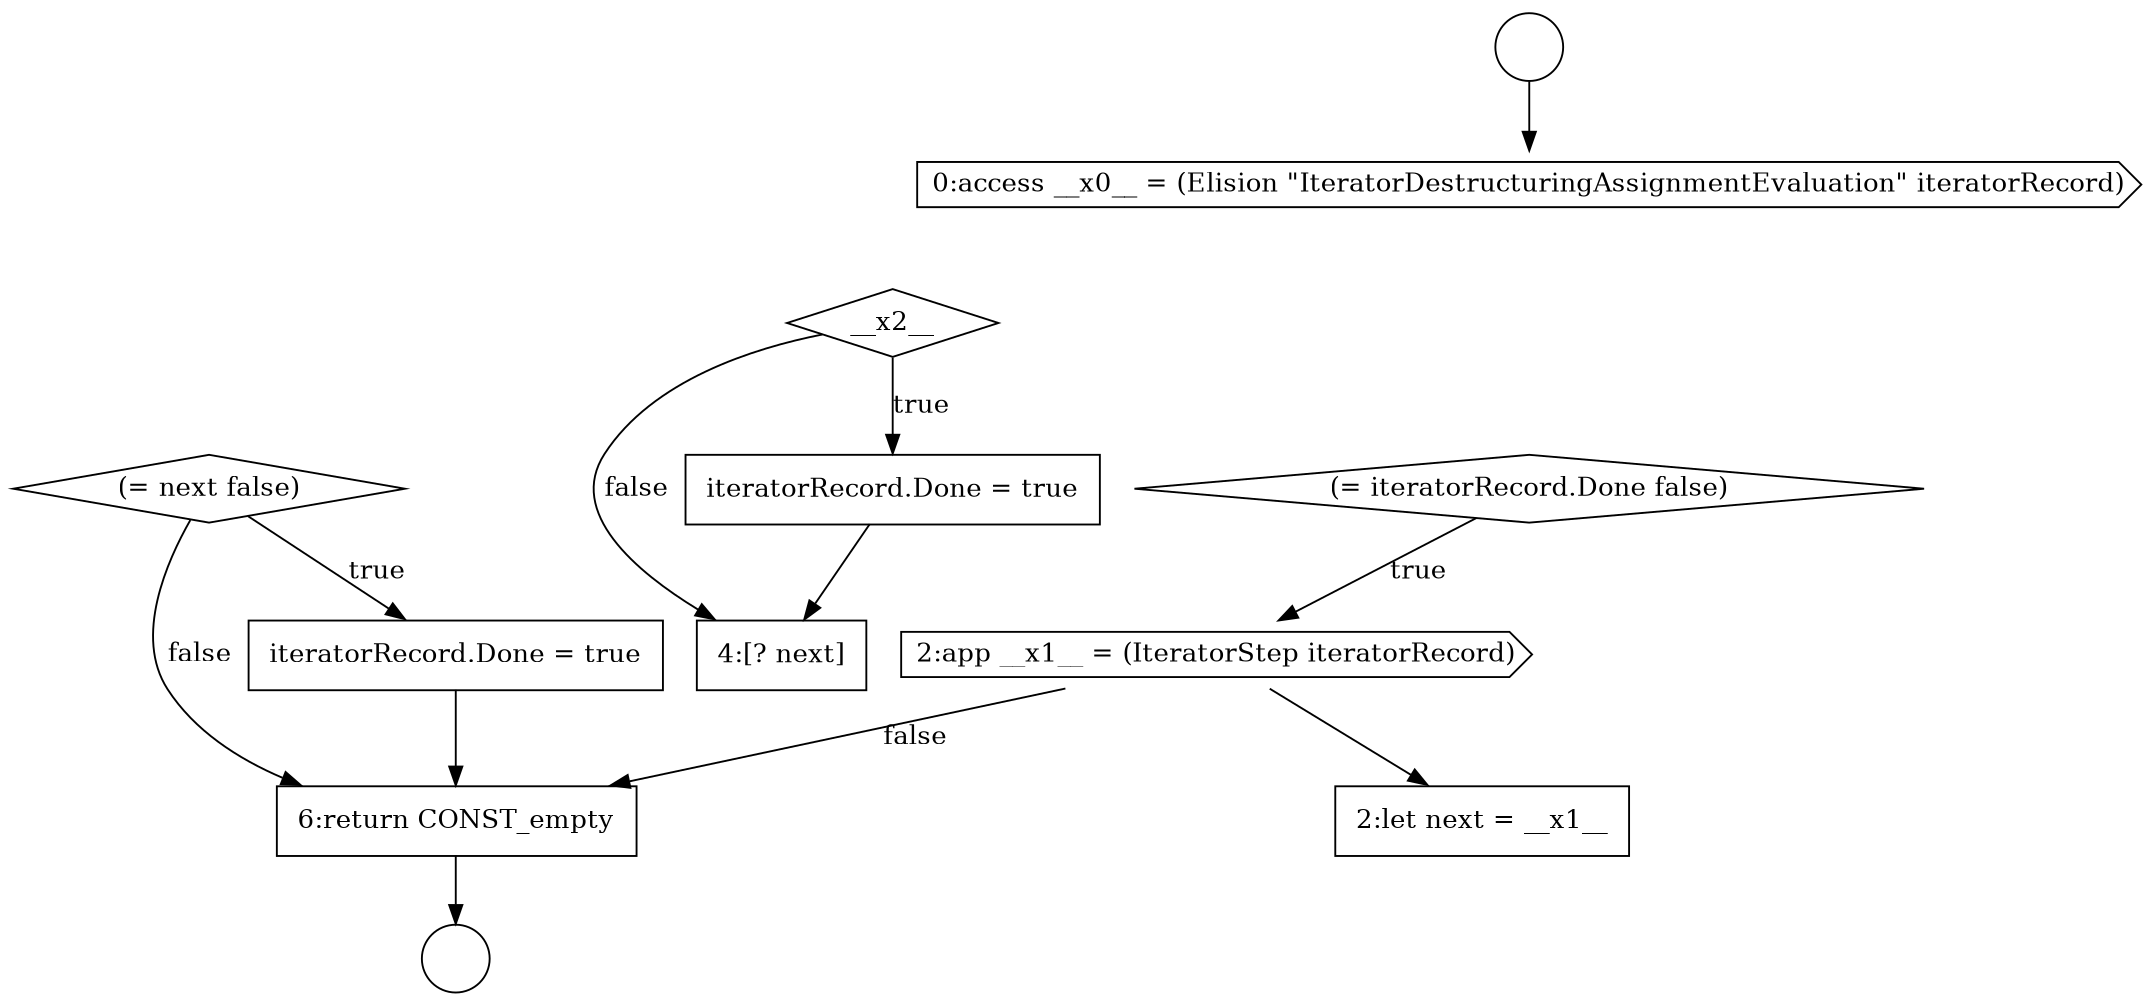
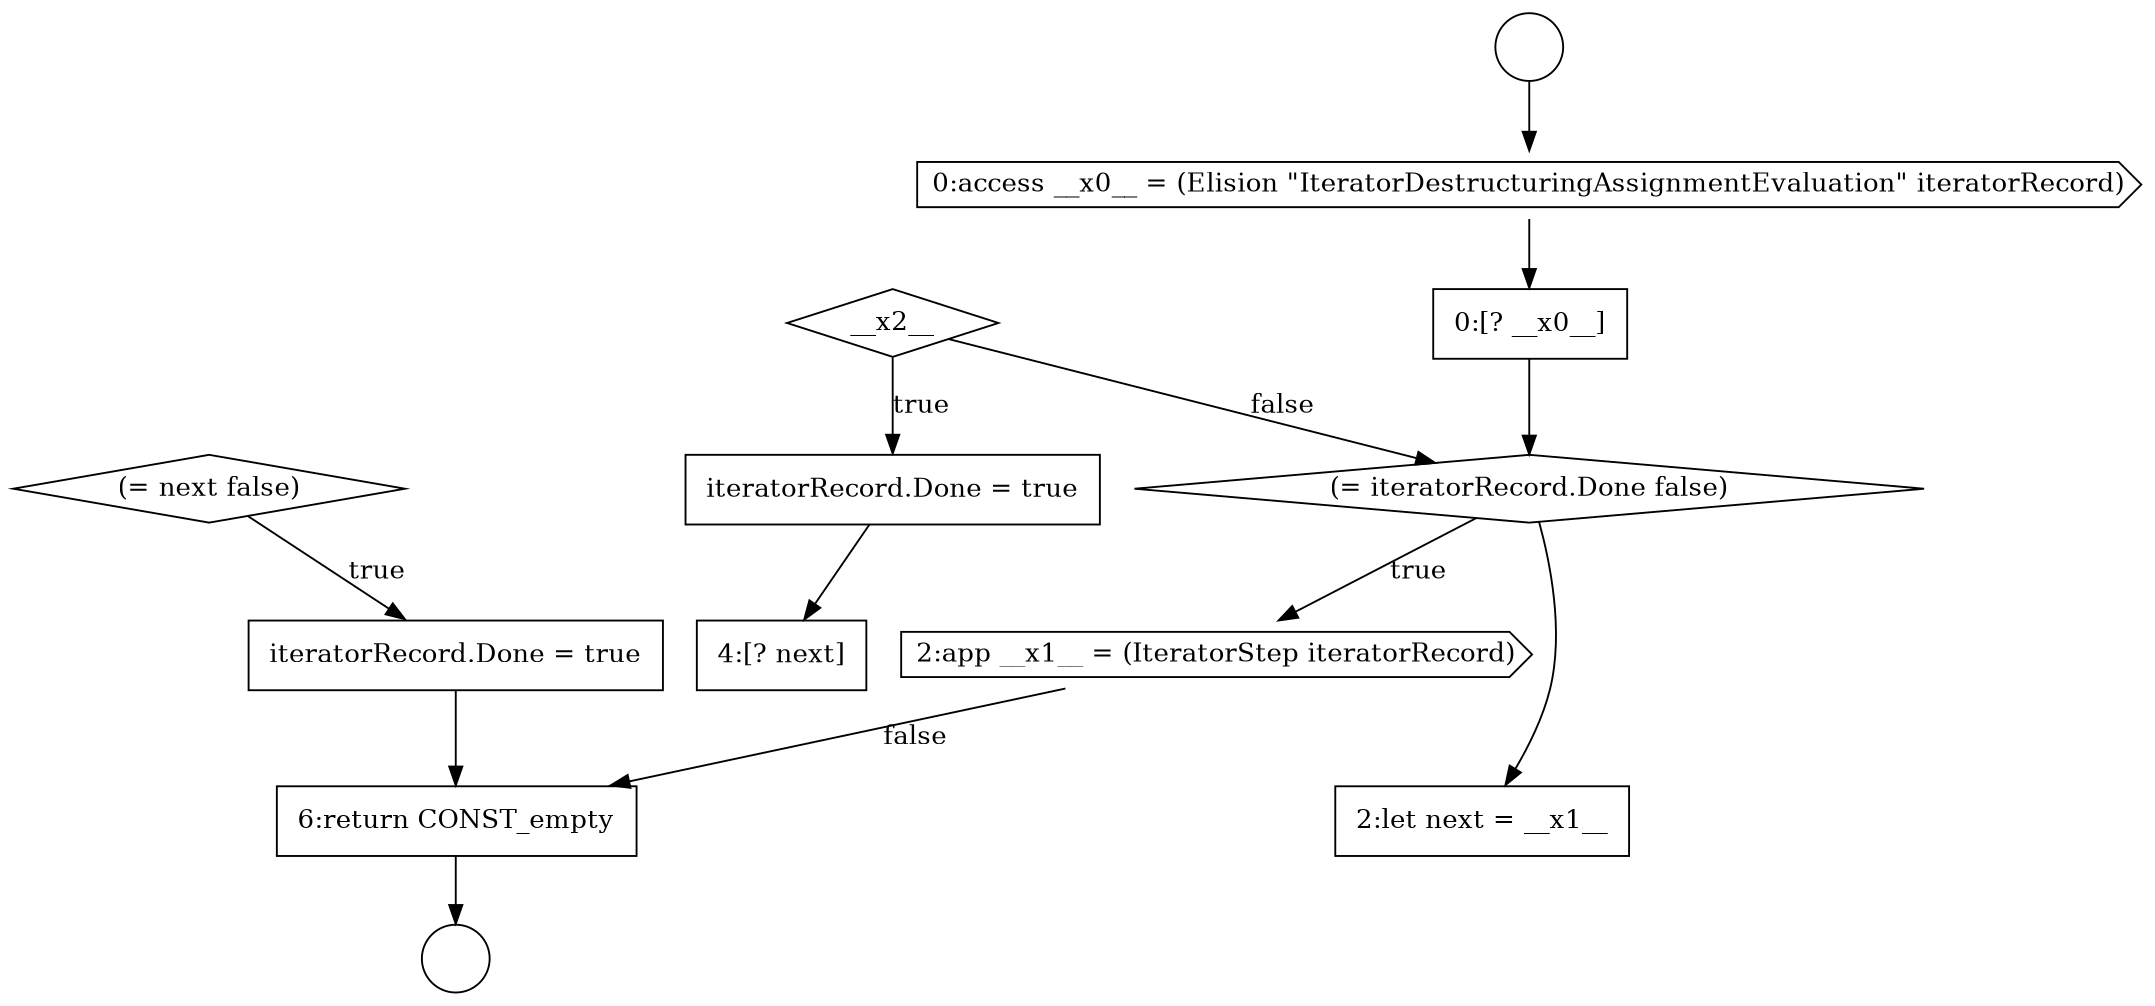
none -> (1529, 323)
(621, 433) -> (1182, 399)
(161, 675) -> none
(1340, 732) -> (1556, 648)
